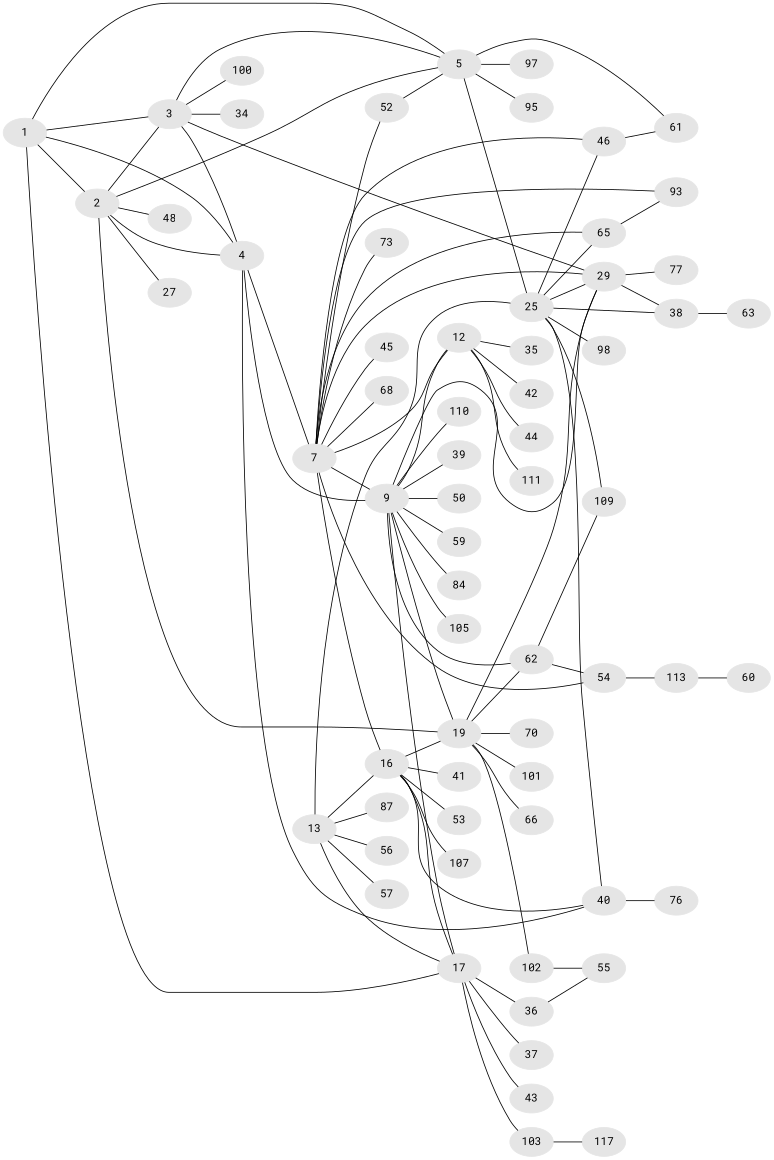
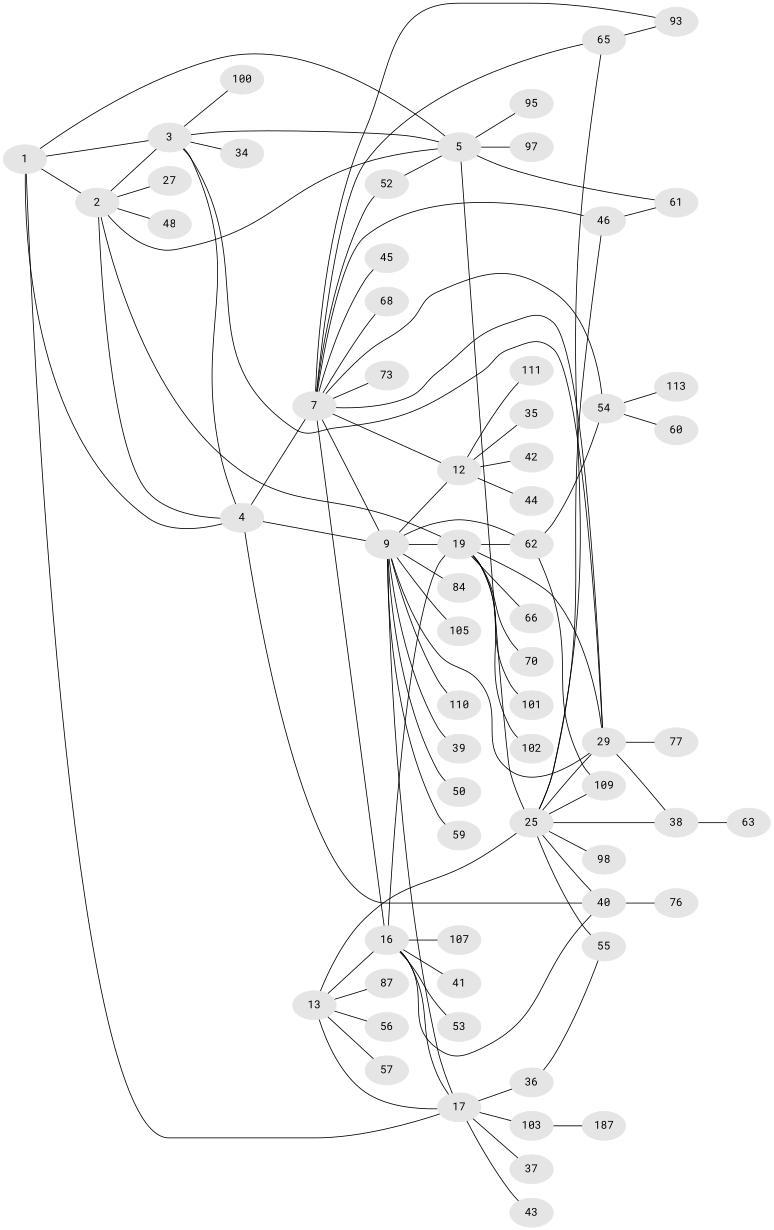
(713, 678) -> (640, 419)
(568, 968) -> (560, 888)
(604, 1142) -> (604, 1126)
